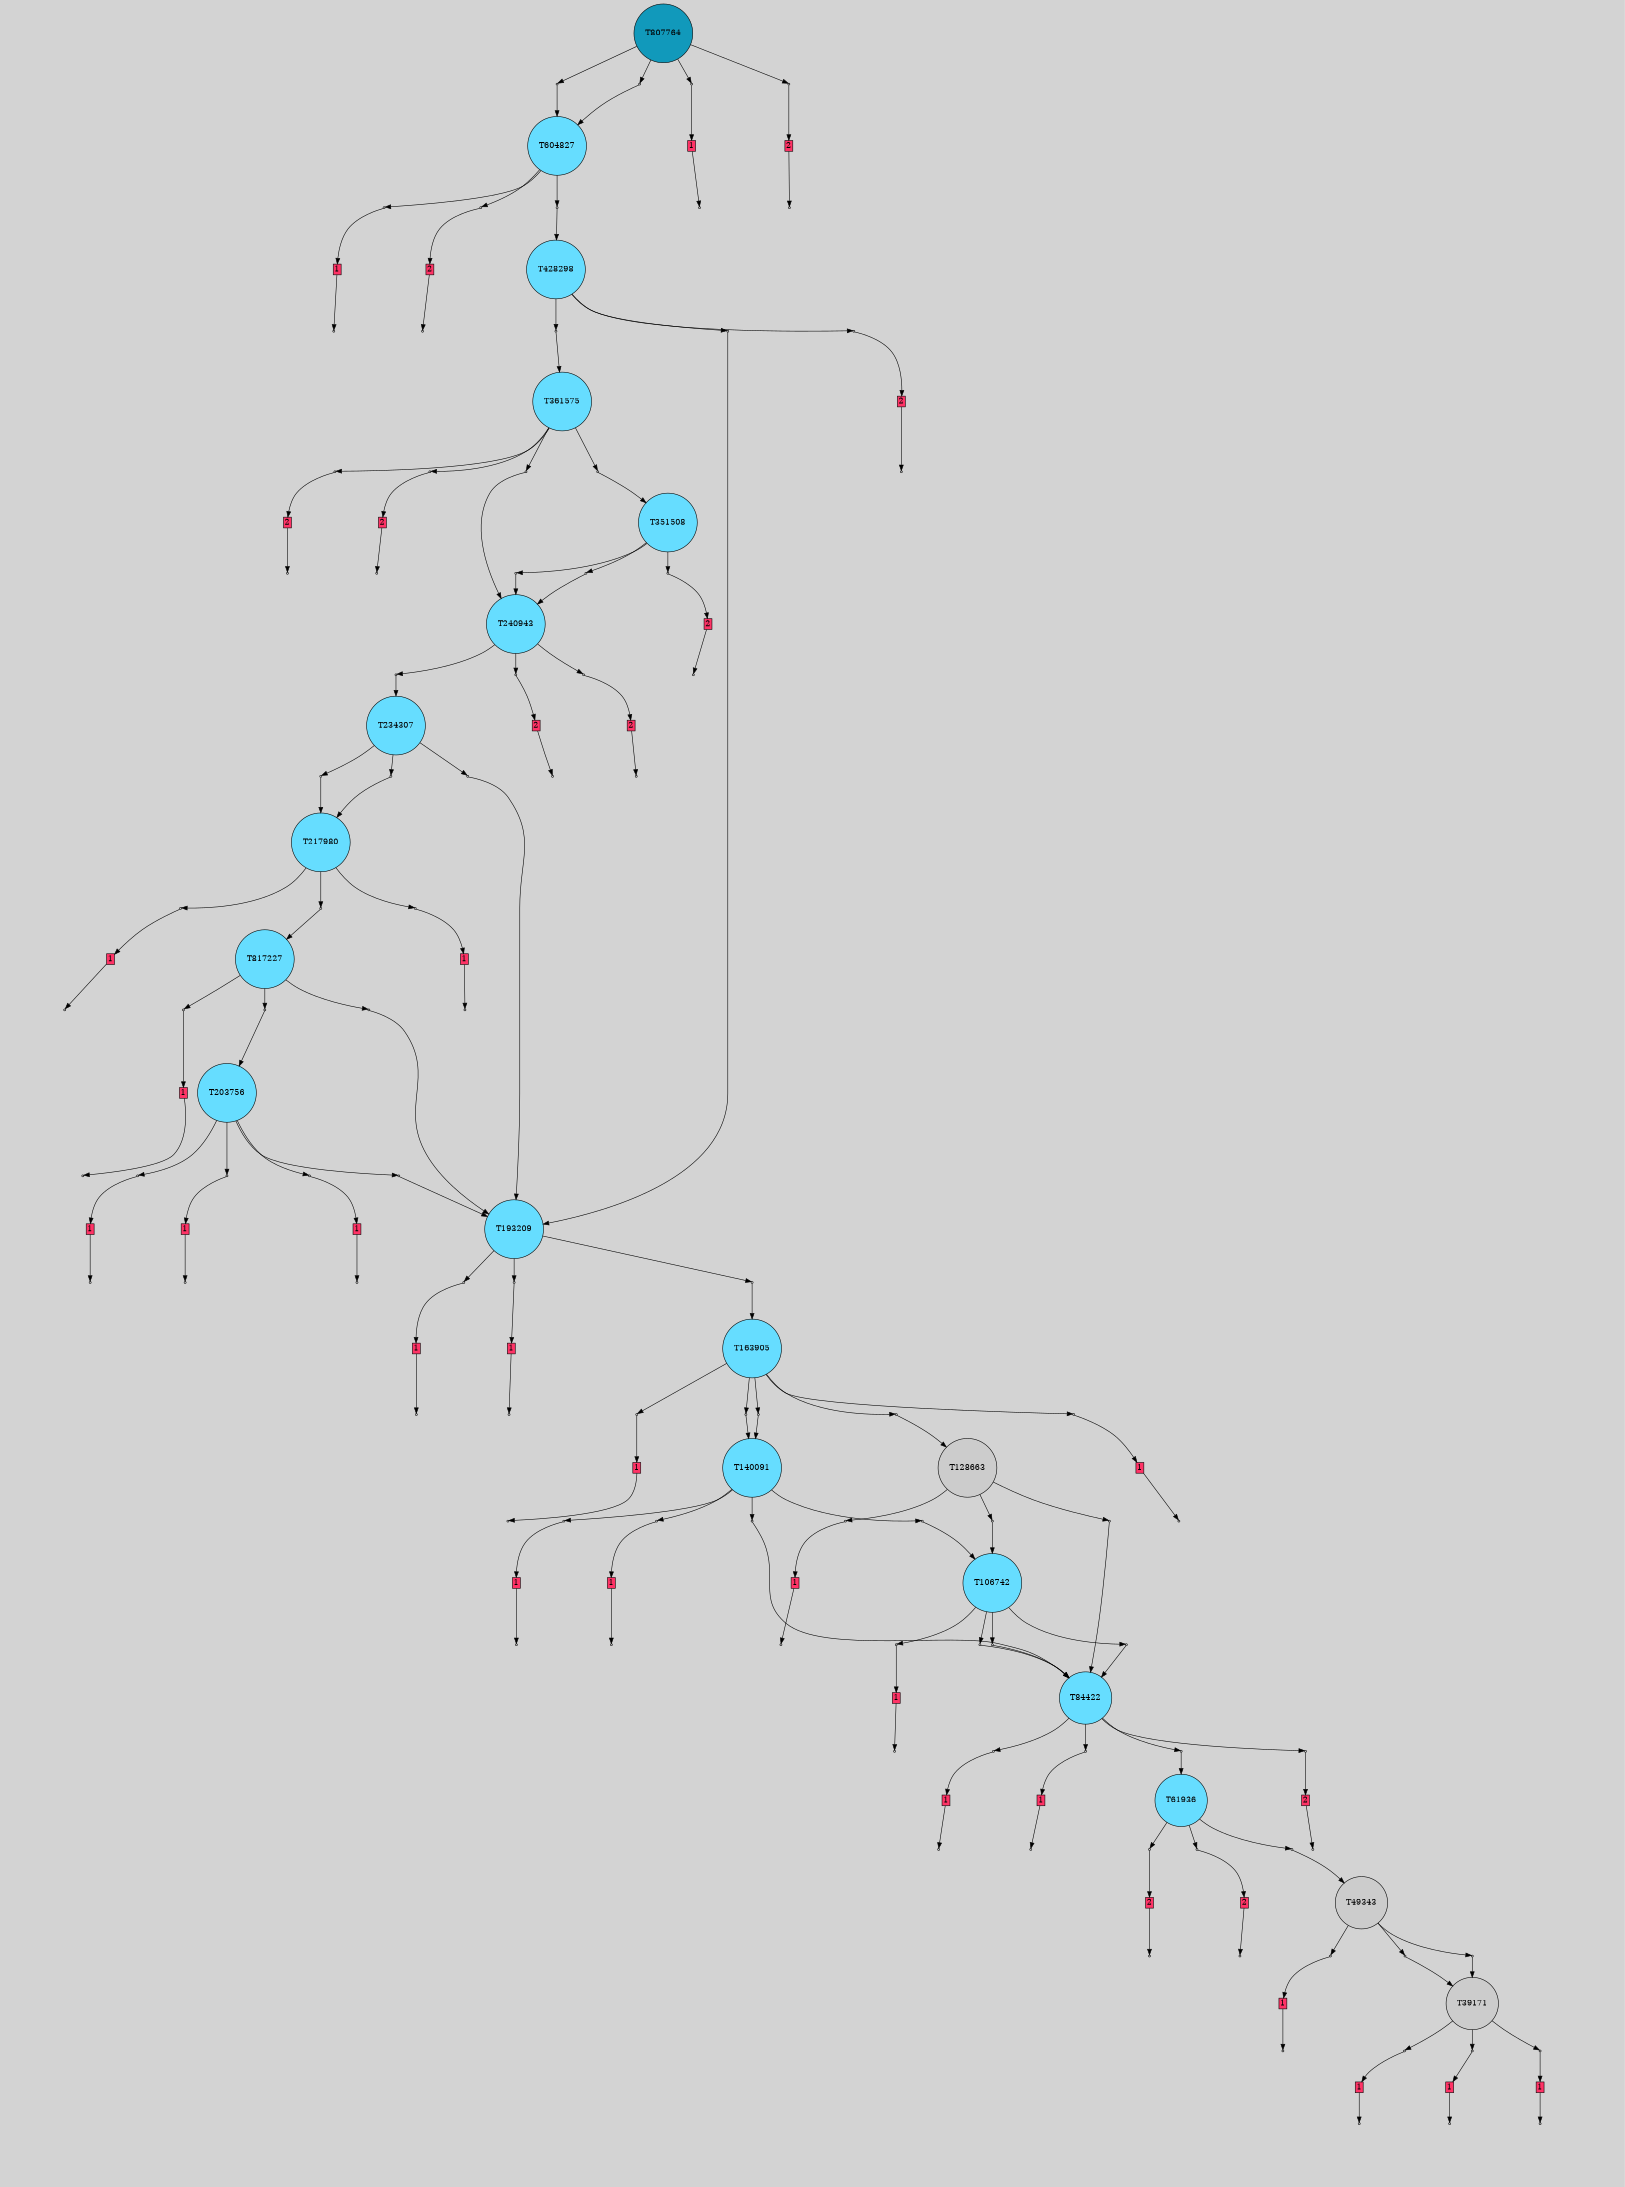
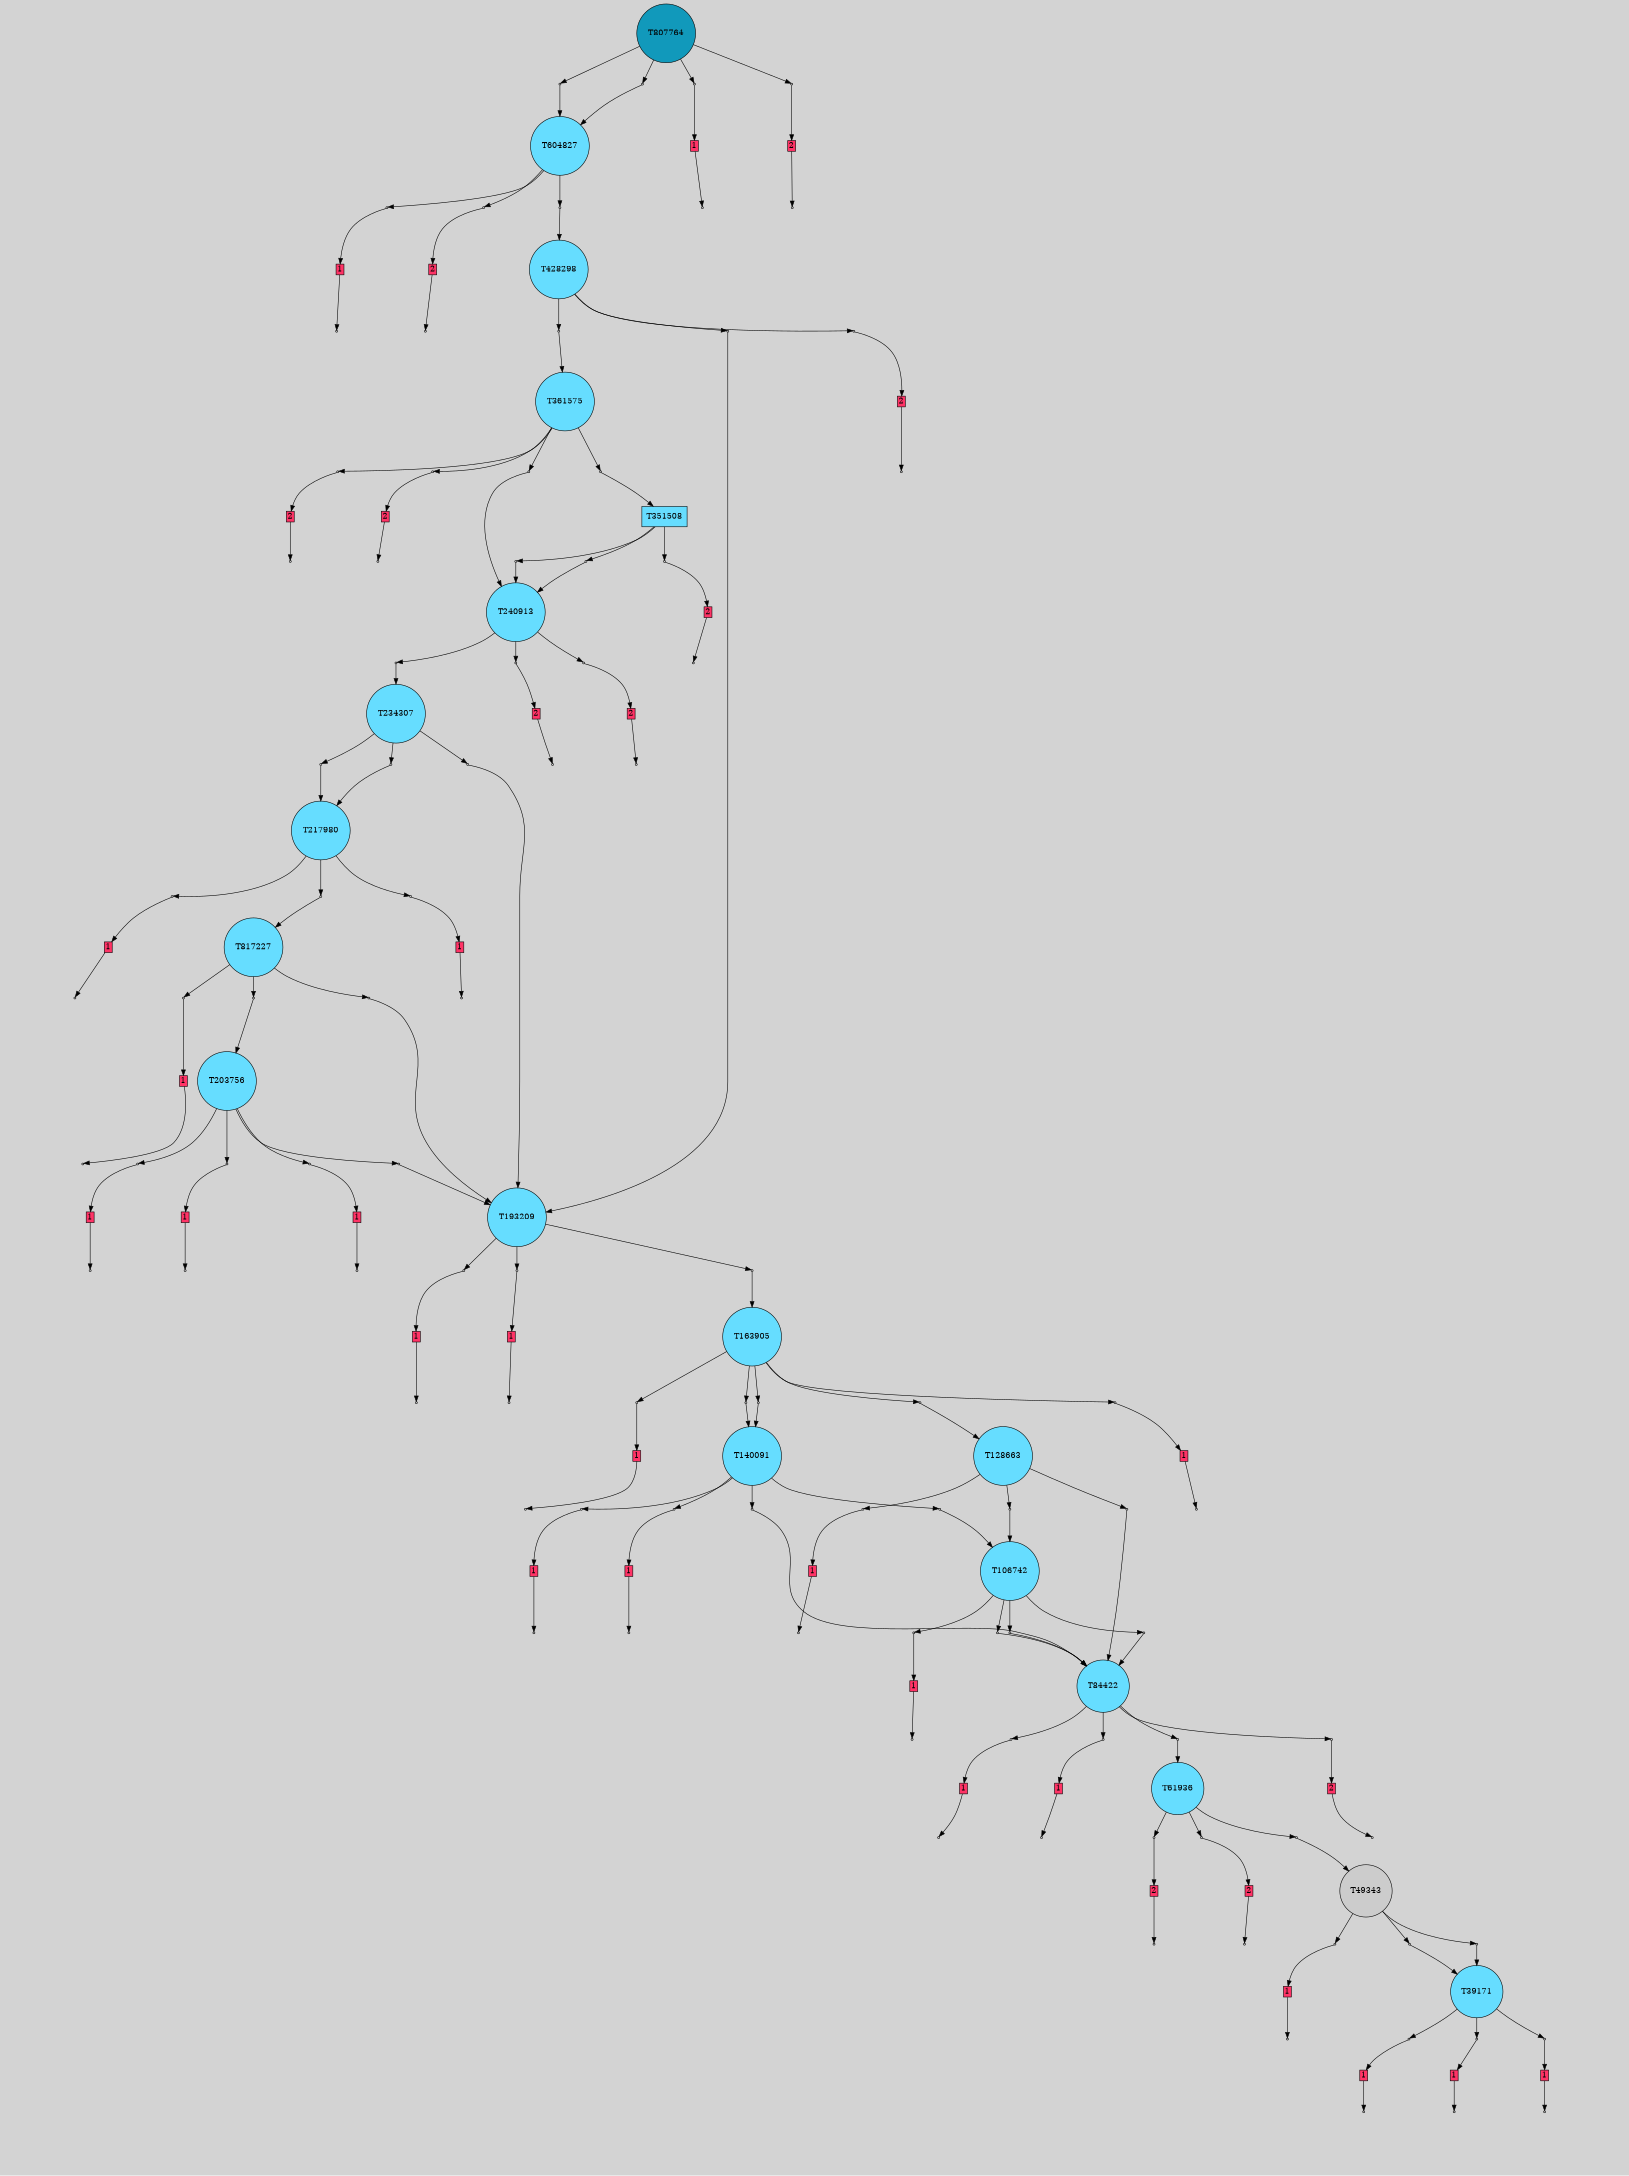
(668, 522) -> (664, 517)
(516, 624) -> (516, 612)
(967, 1468) -> (1003, 1456)
(1472, 2003) -> (1477, 1992)
